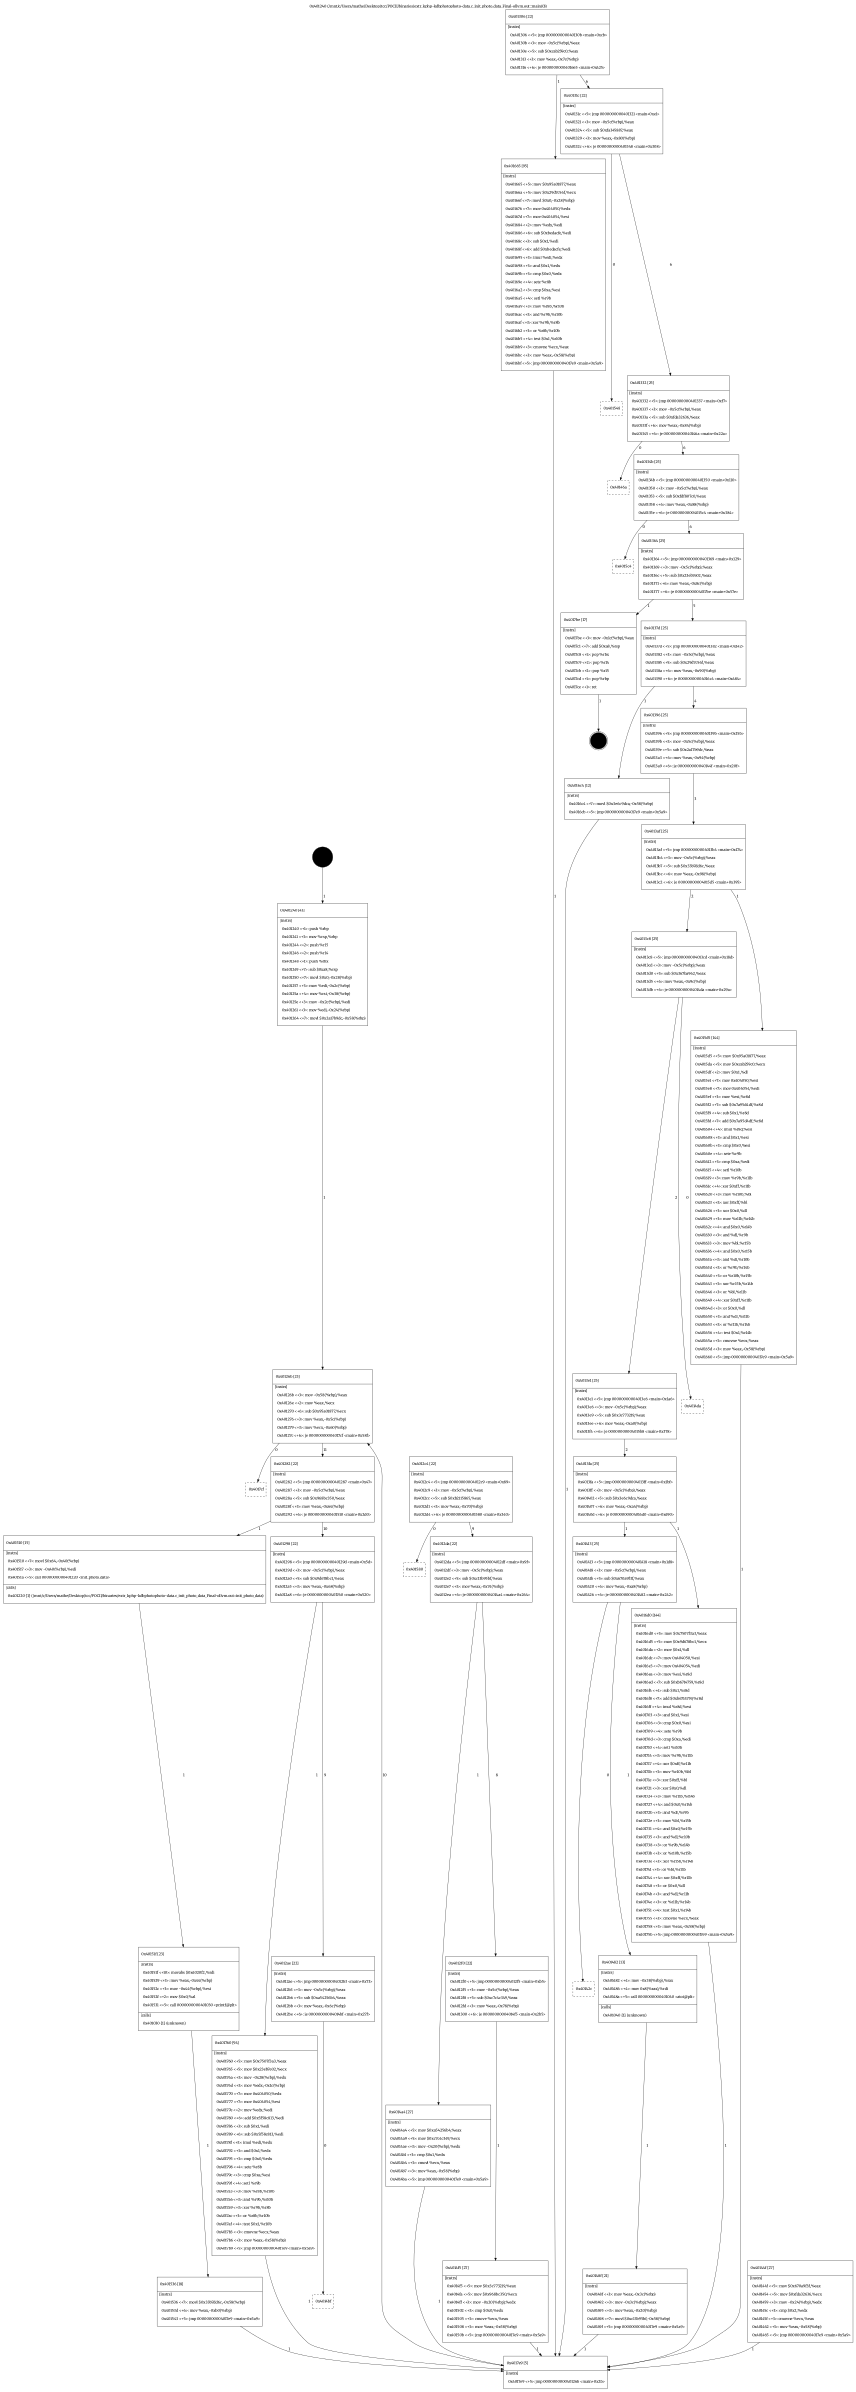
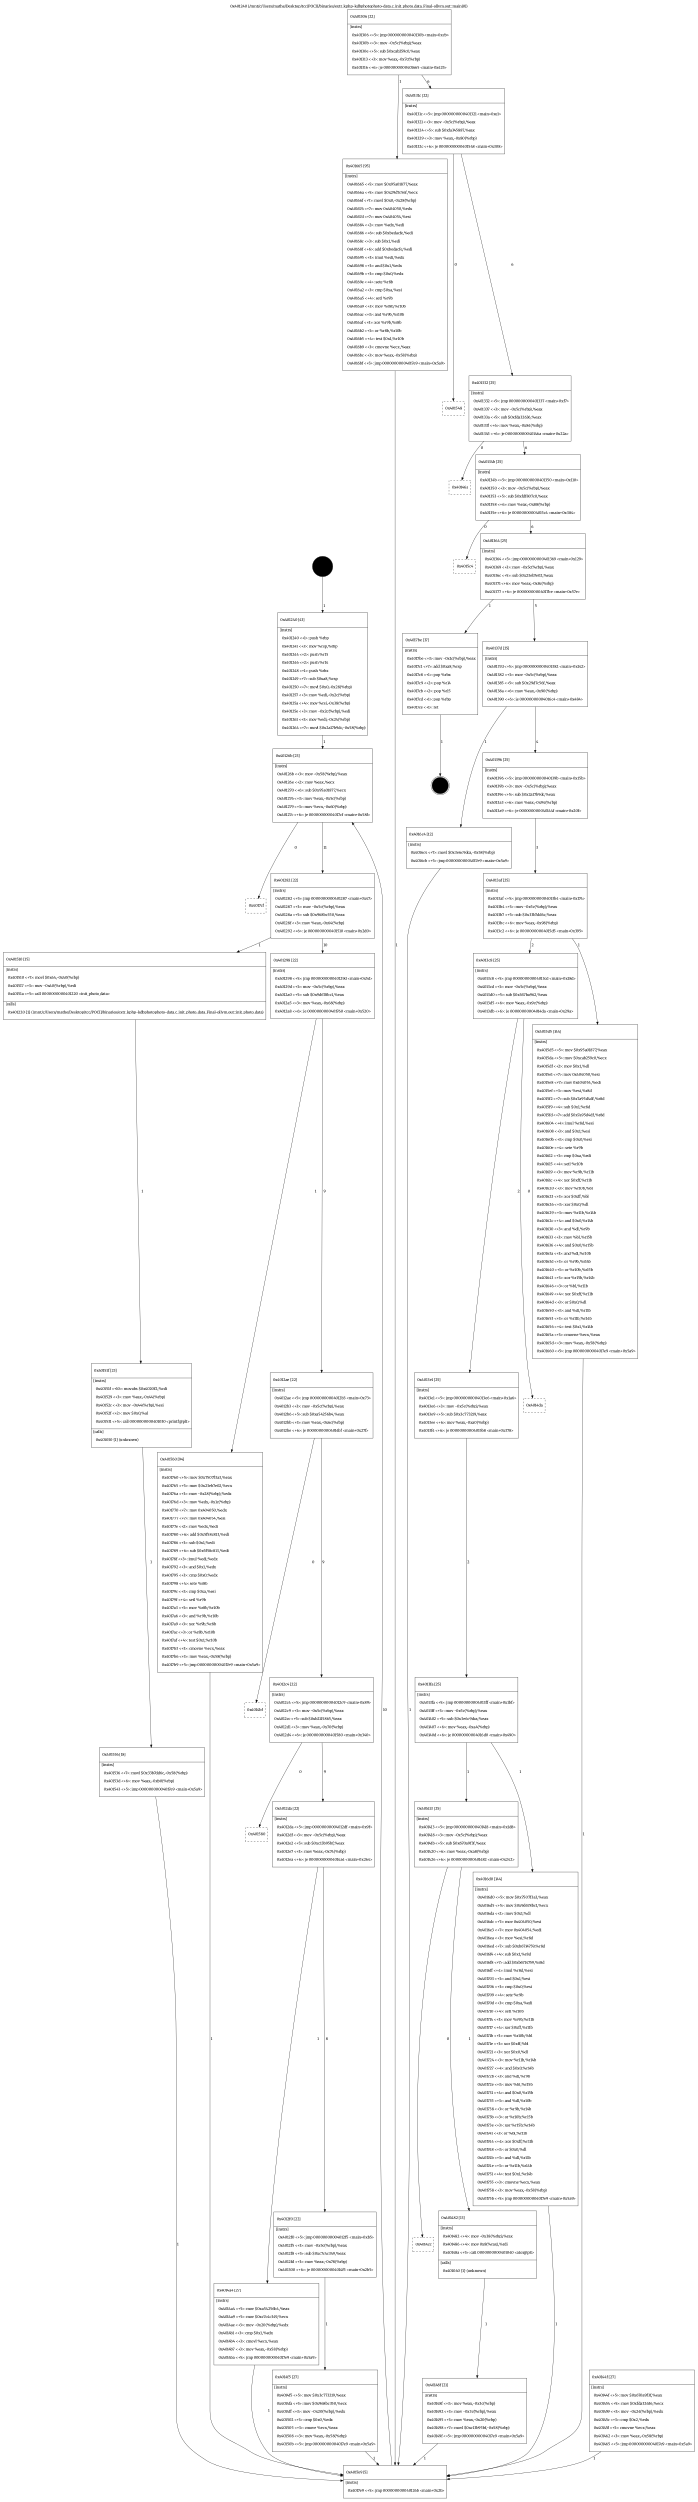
none -> (322, 1556)
